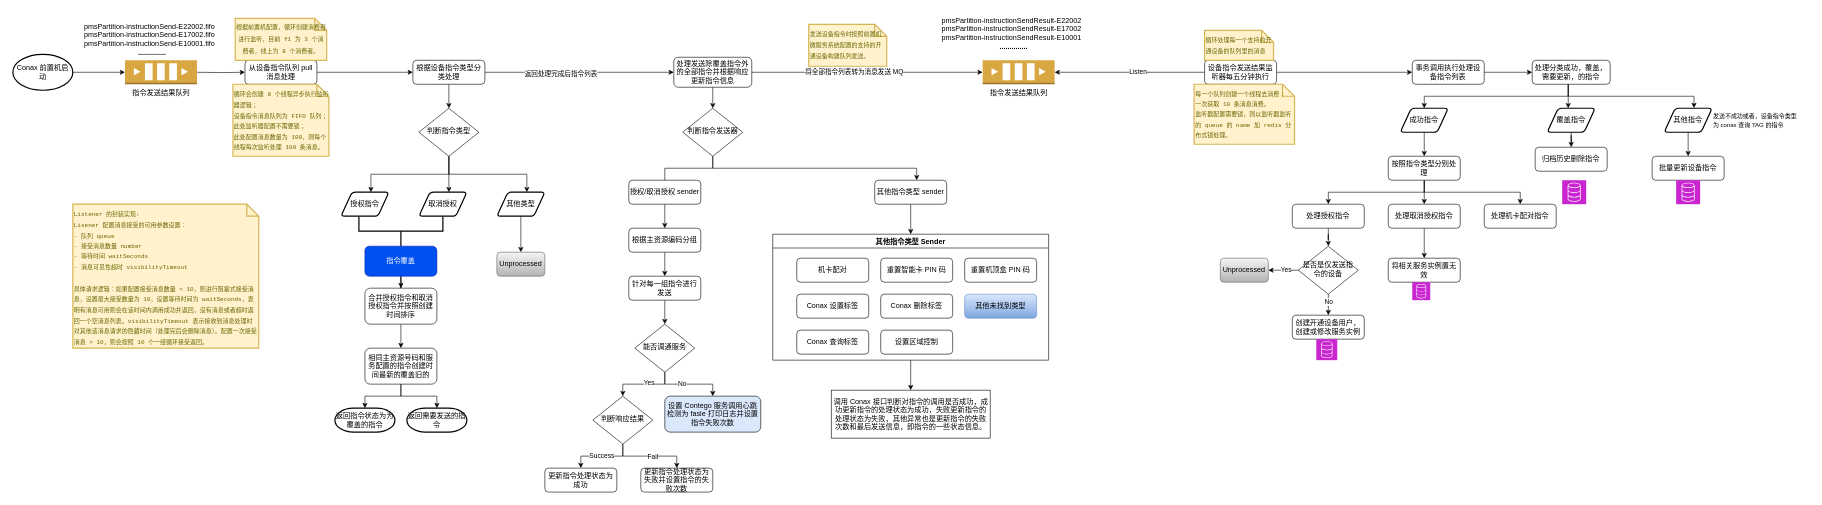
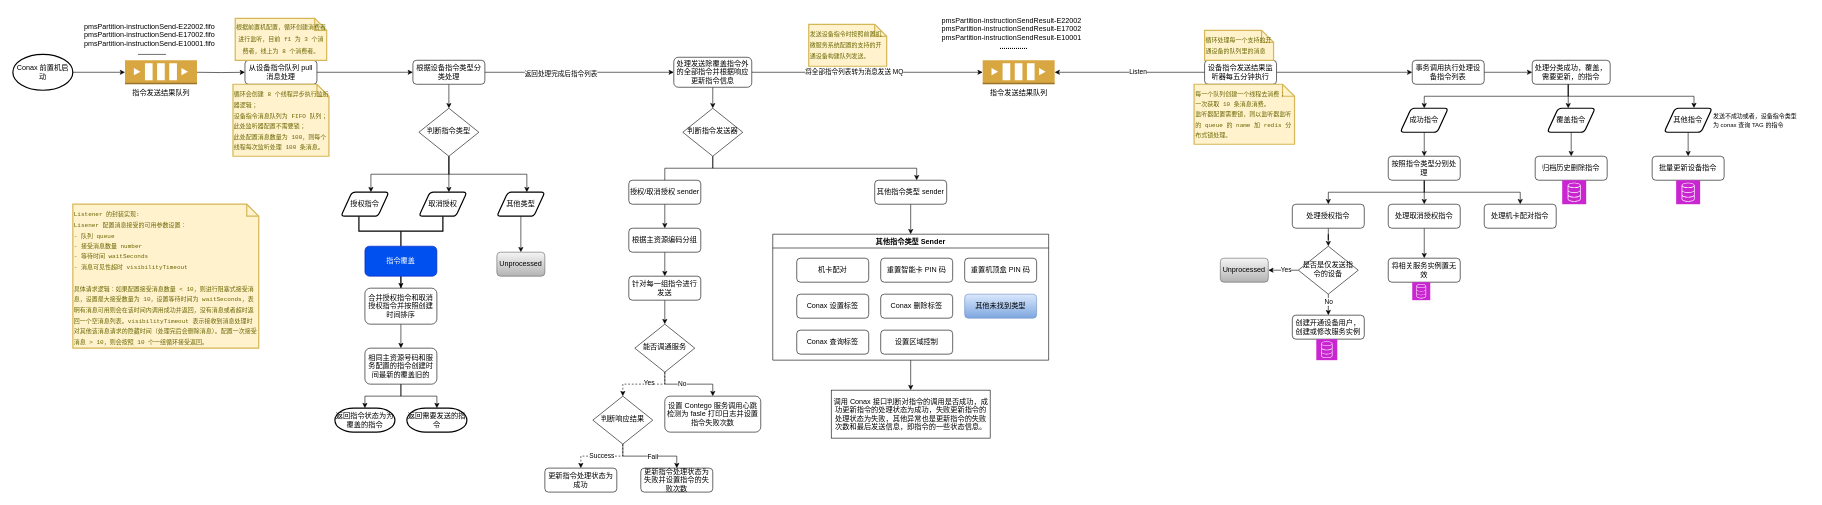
(1571, 159) -> (1571, 168)
(630, 384) -> (630, 384)
(713, 414) -> (713, 414)
(582, 456) -> (582, 456)
